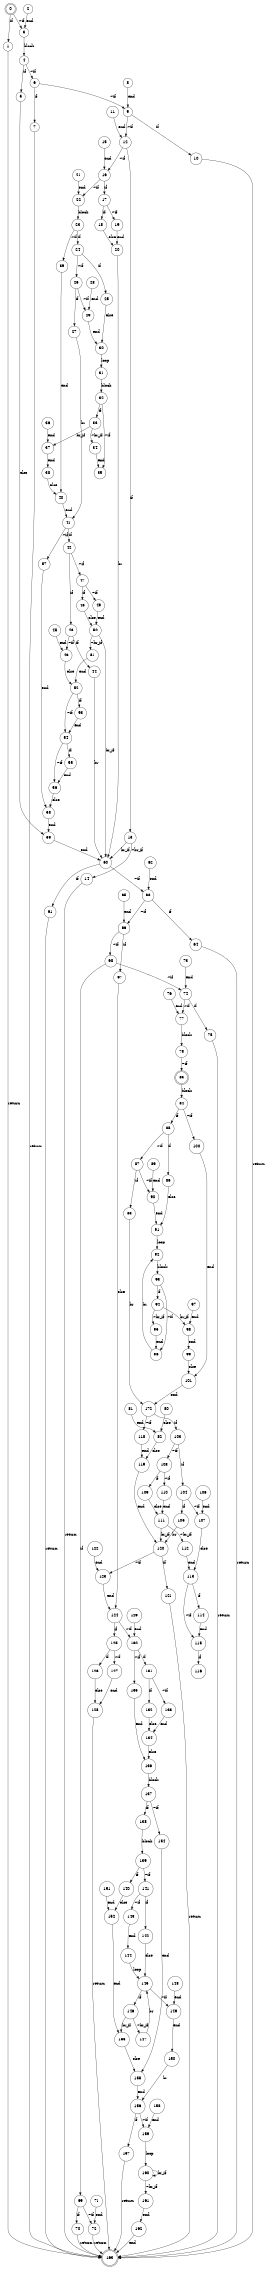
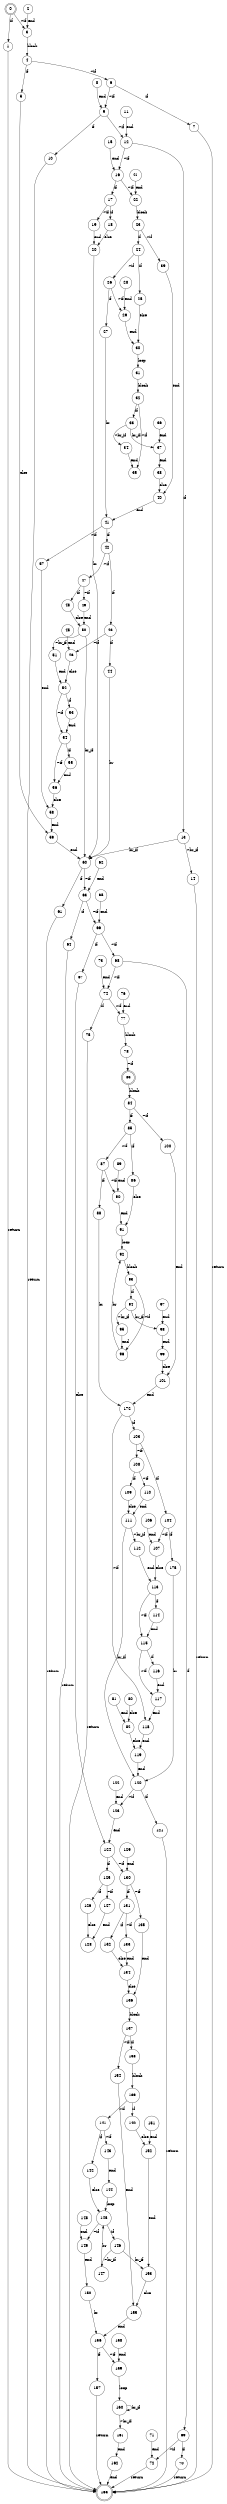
(181, 1521) -> (173, 1568)
none -> (158, 1699)
(93, 1983) -> none
